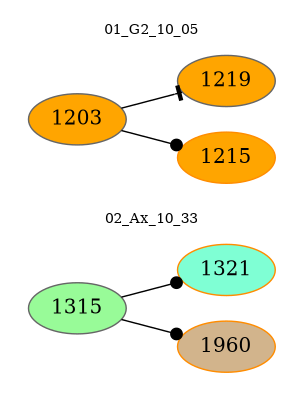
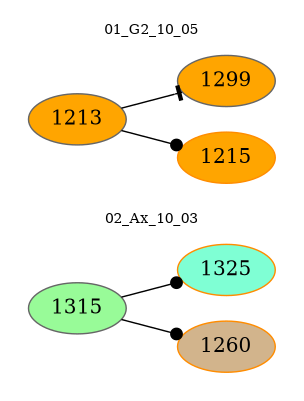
(226, 81) -> (226, 81)
(77, 119) -> (77, 119)
(152, 220) -> (152, 220)
(226, 270) -> (226, 270)
(226, 347) -> (226, 347)
